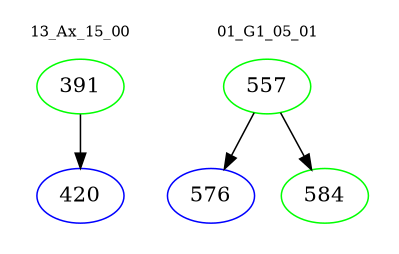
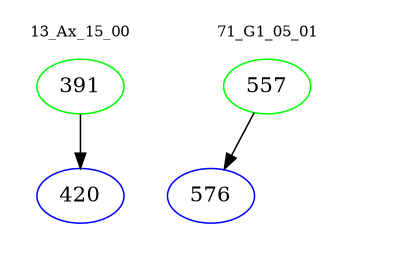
(268, 33) -> (268, 33)
(325, 196) -> none
